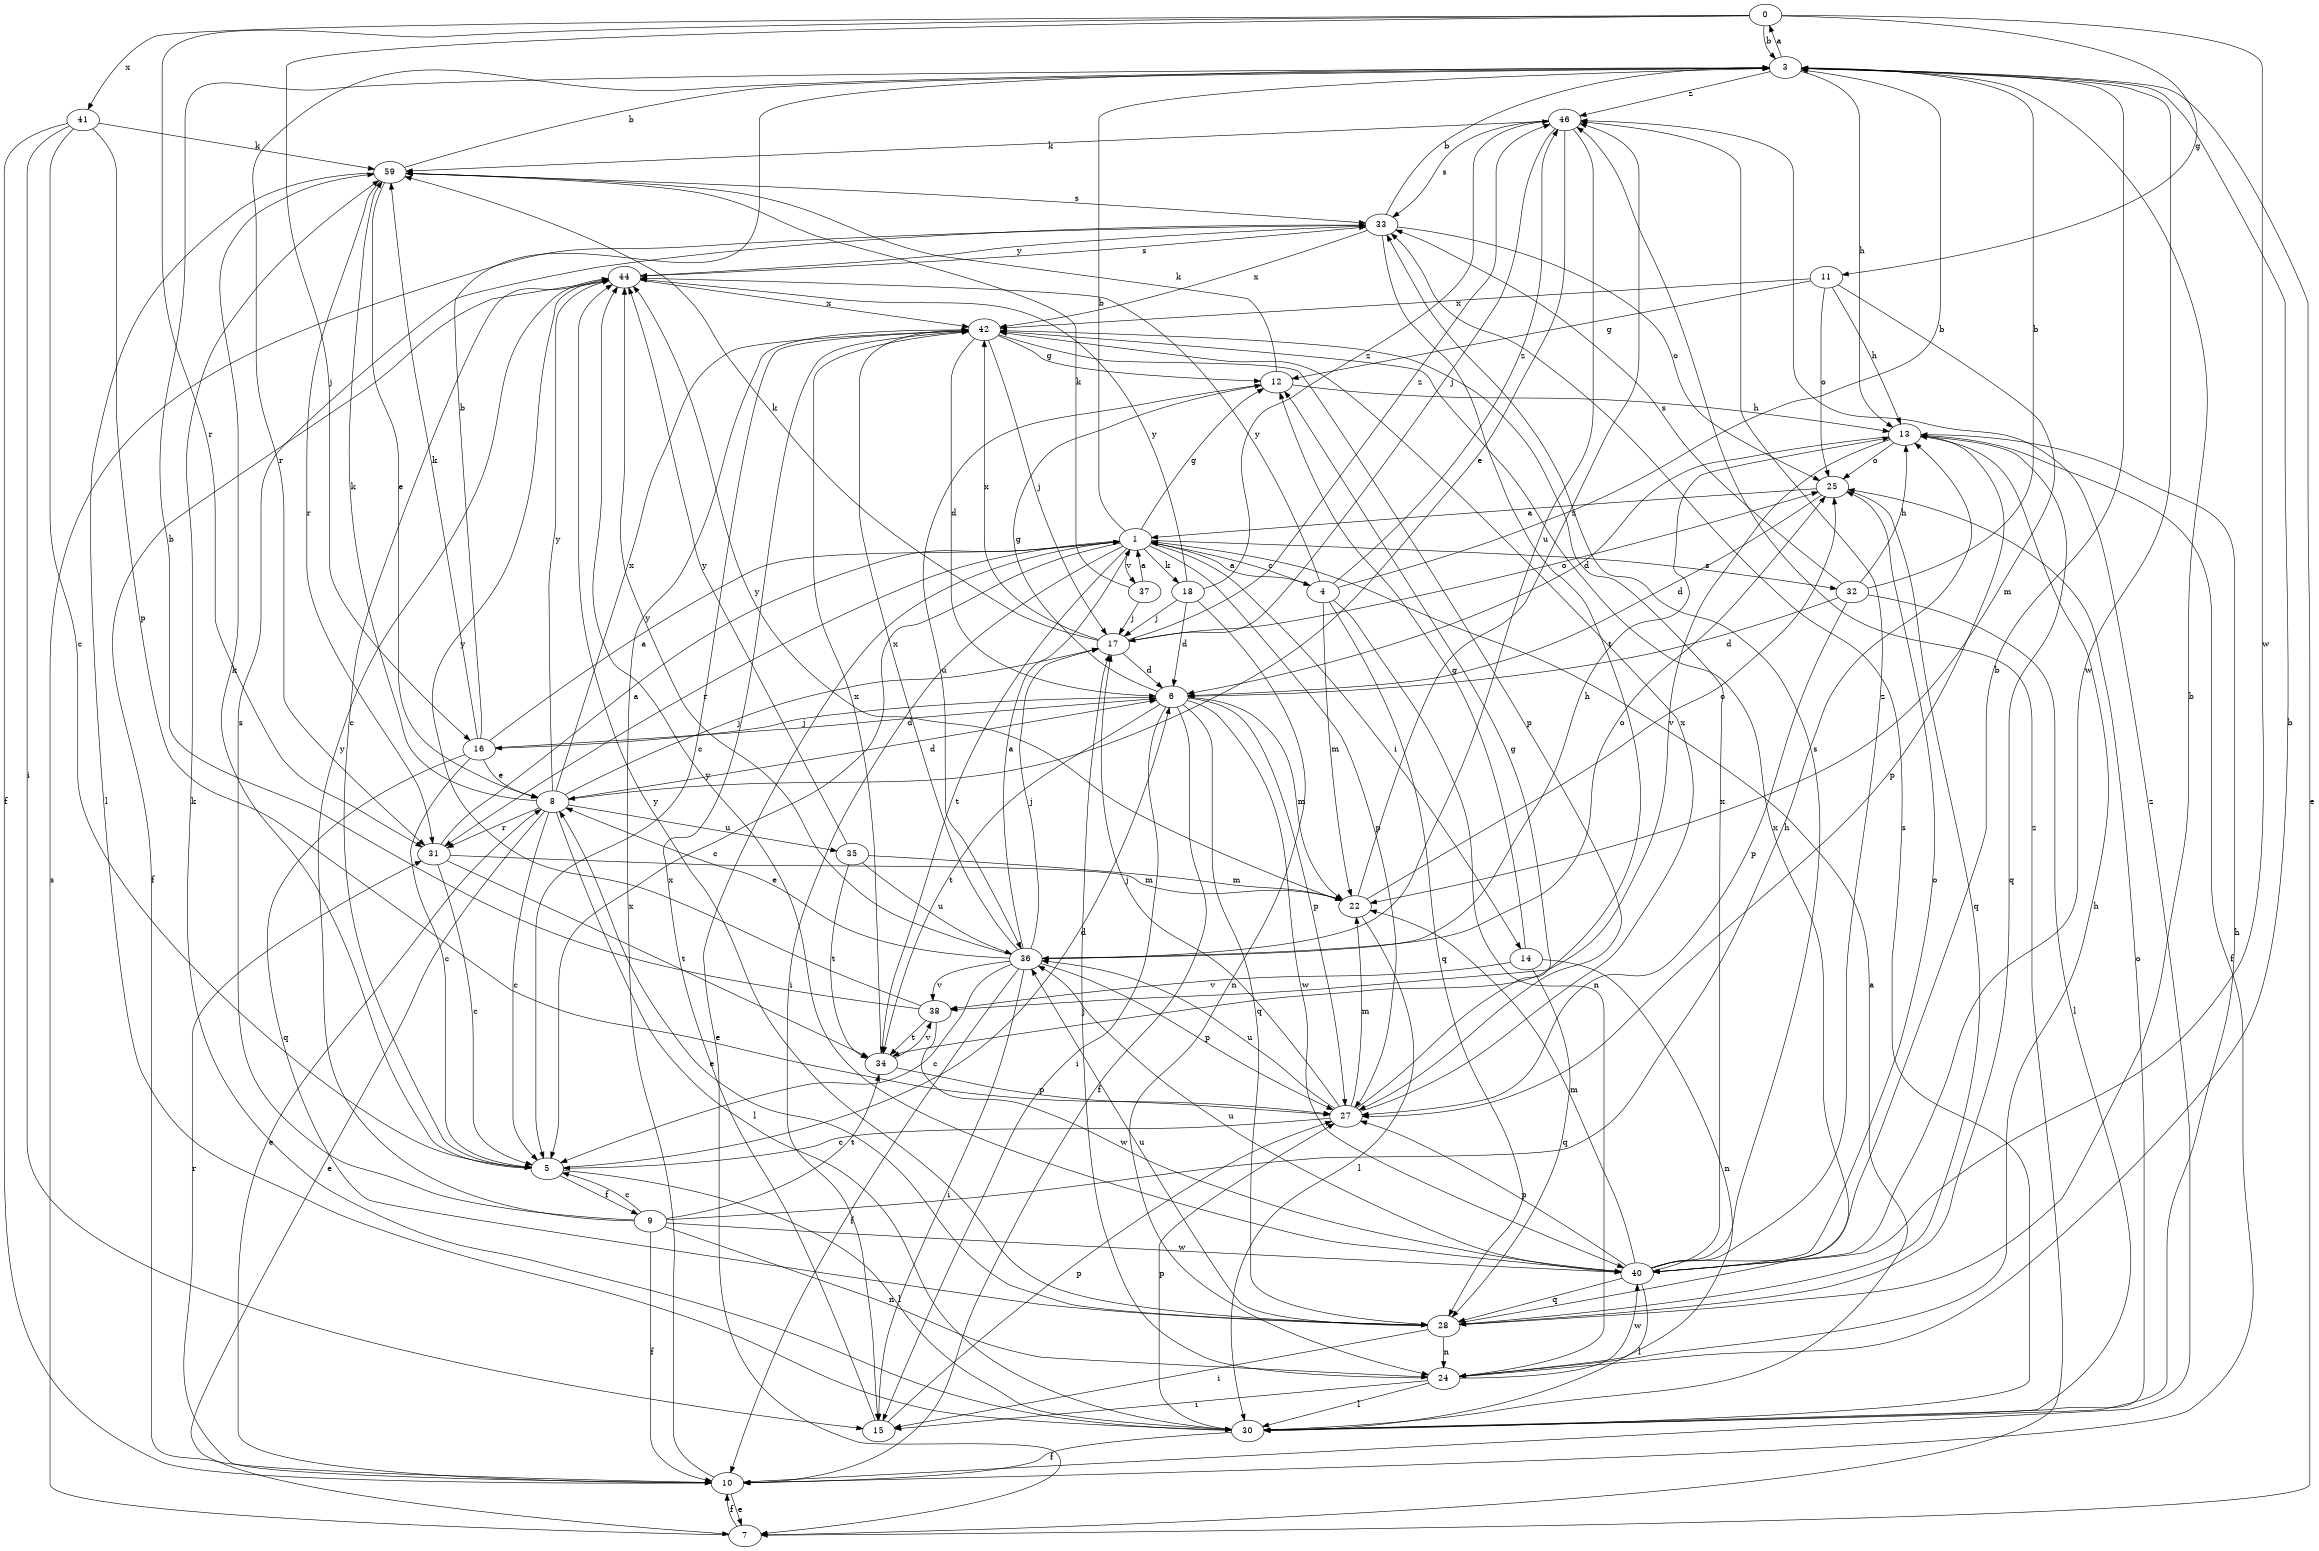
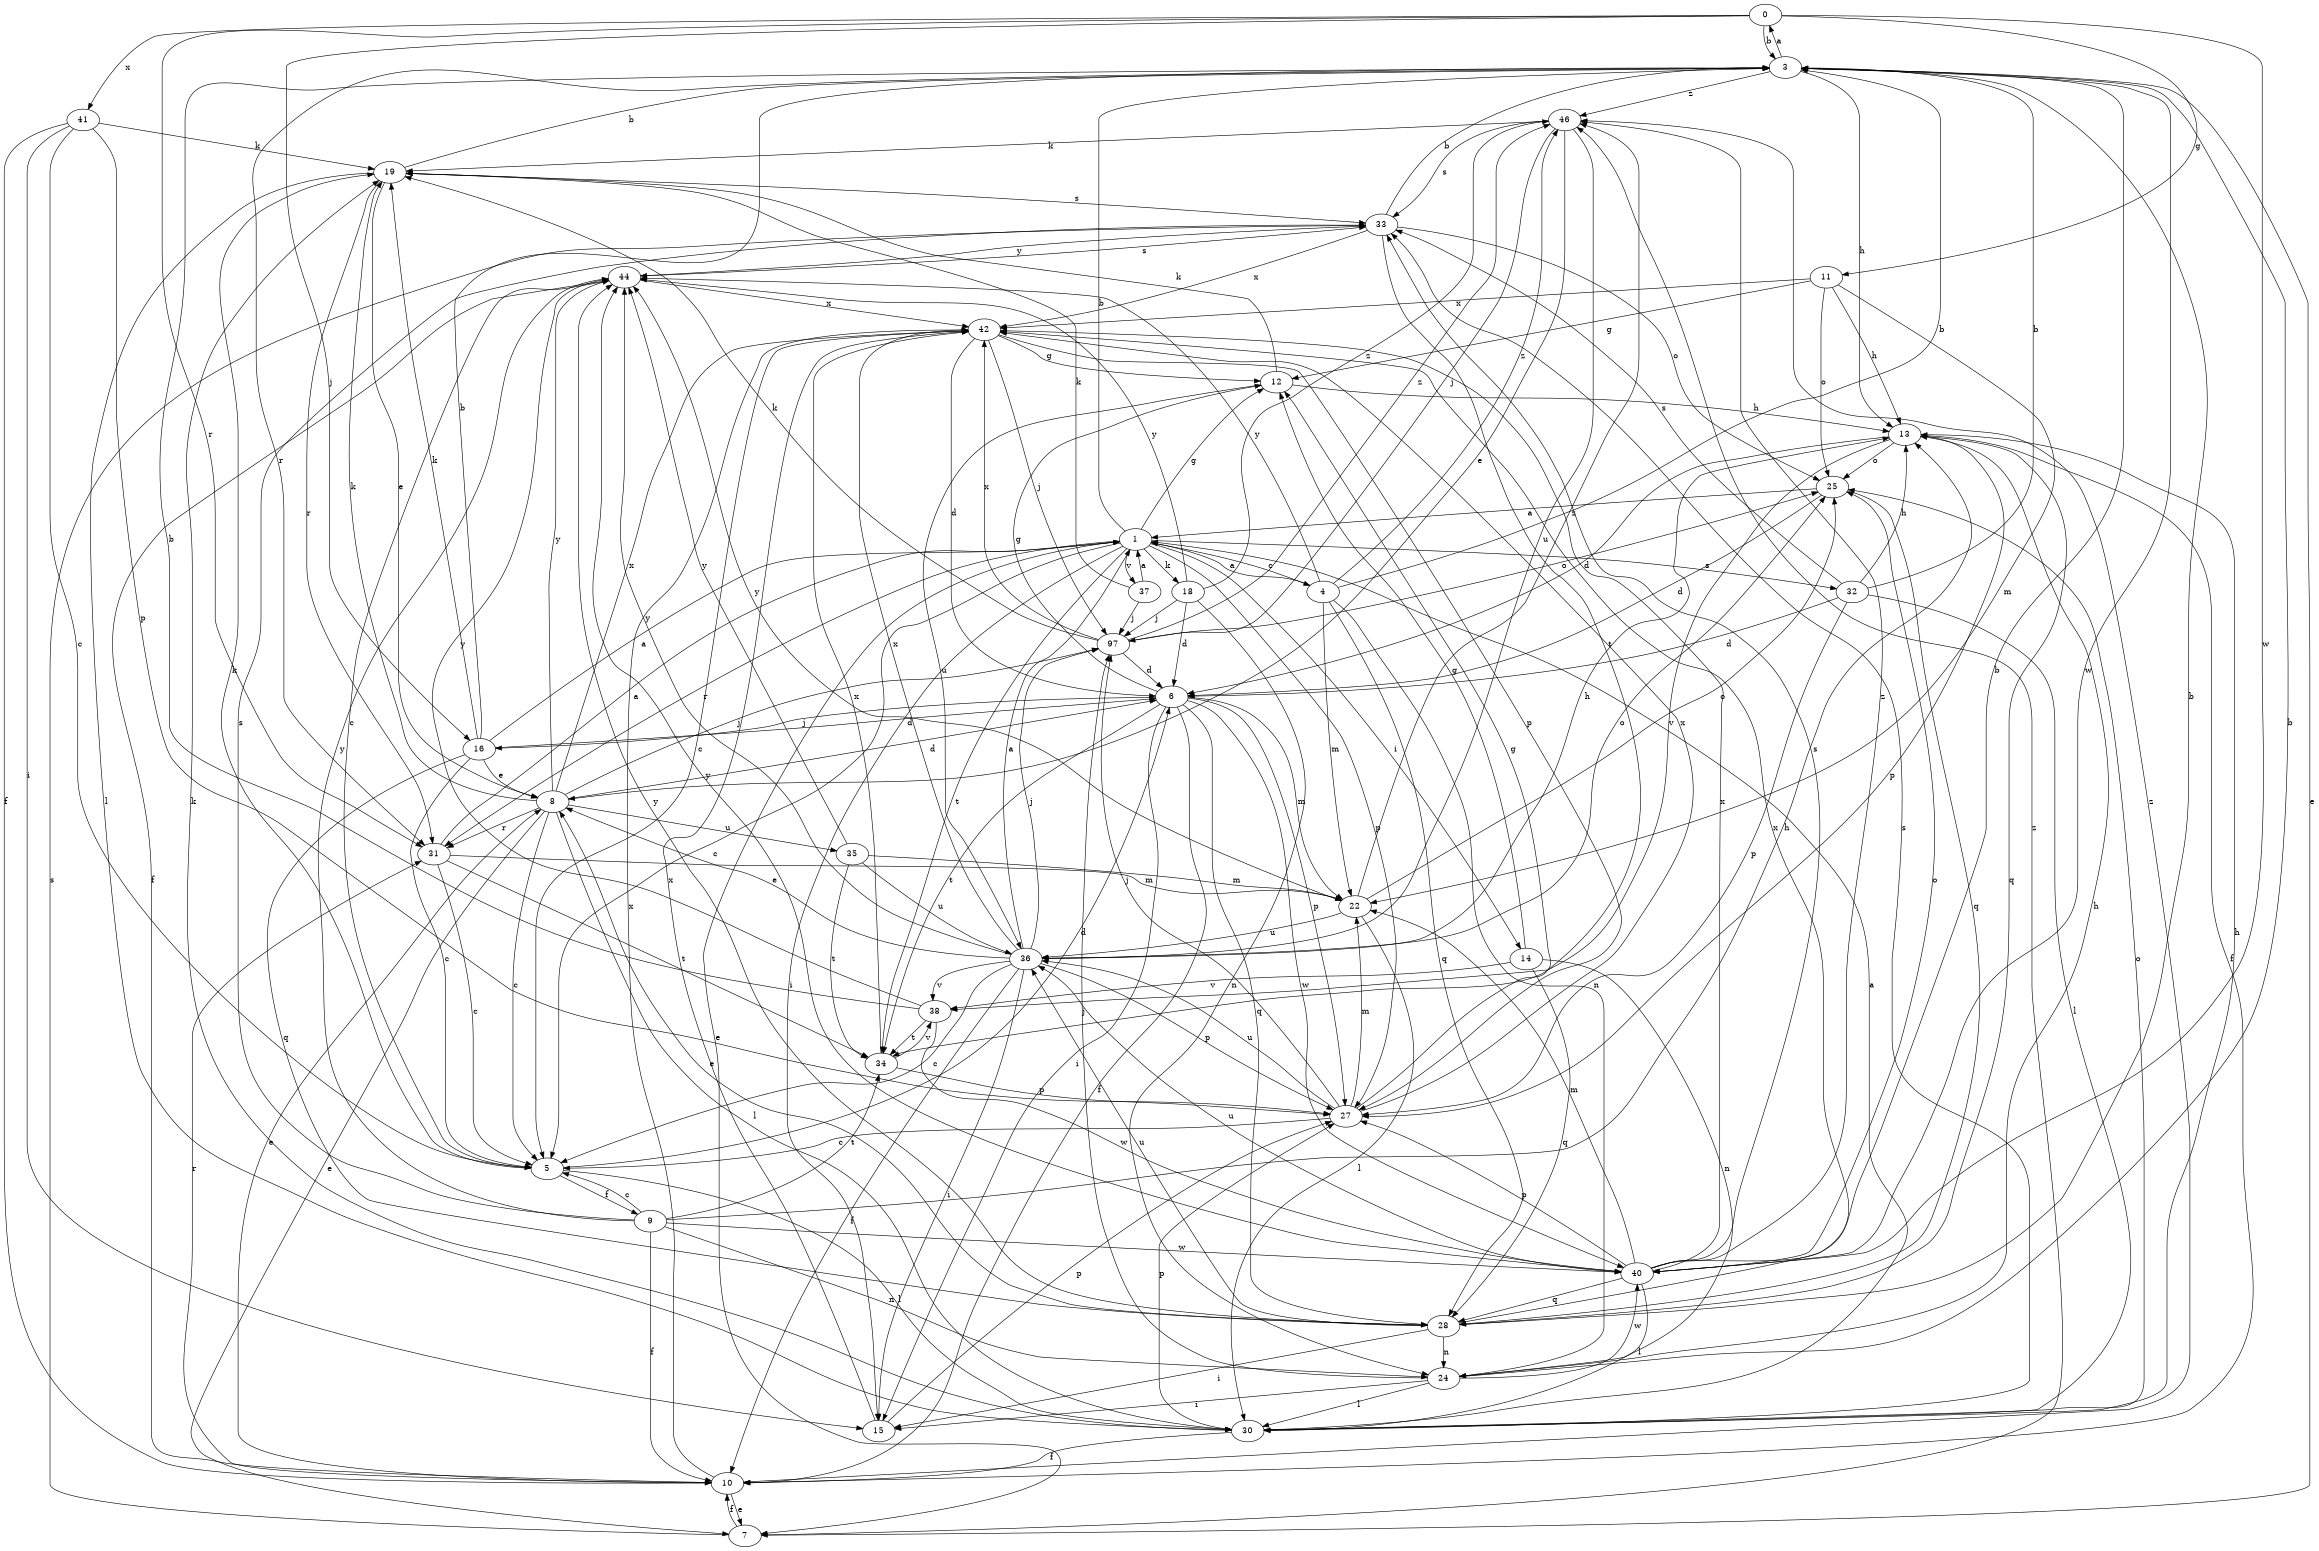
(390, 172) -> (390, 172)
(1113, 644) -> (1113, 644)
none -> (1196, 942)
